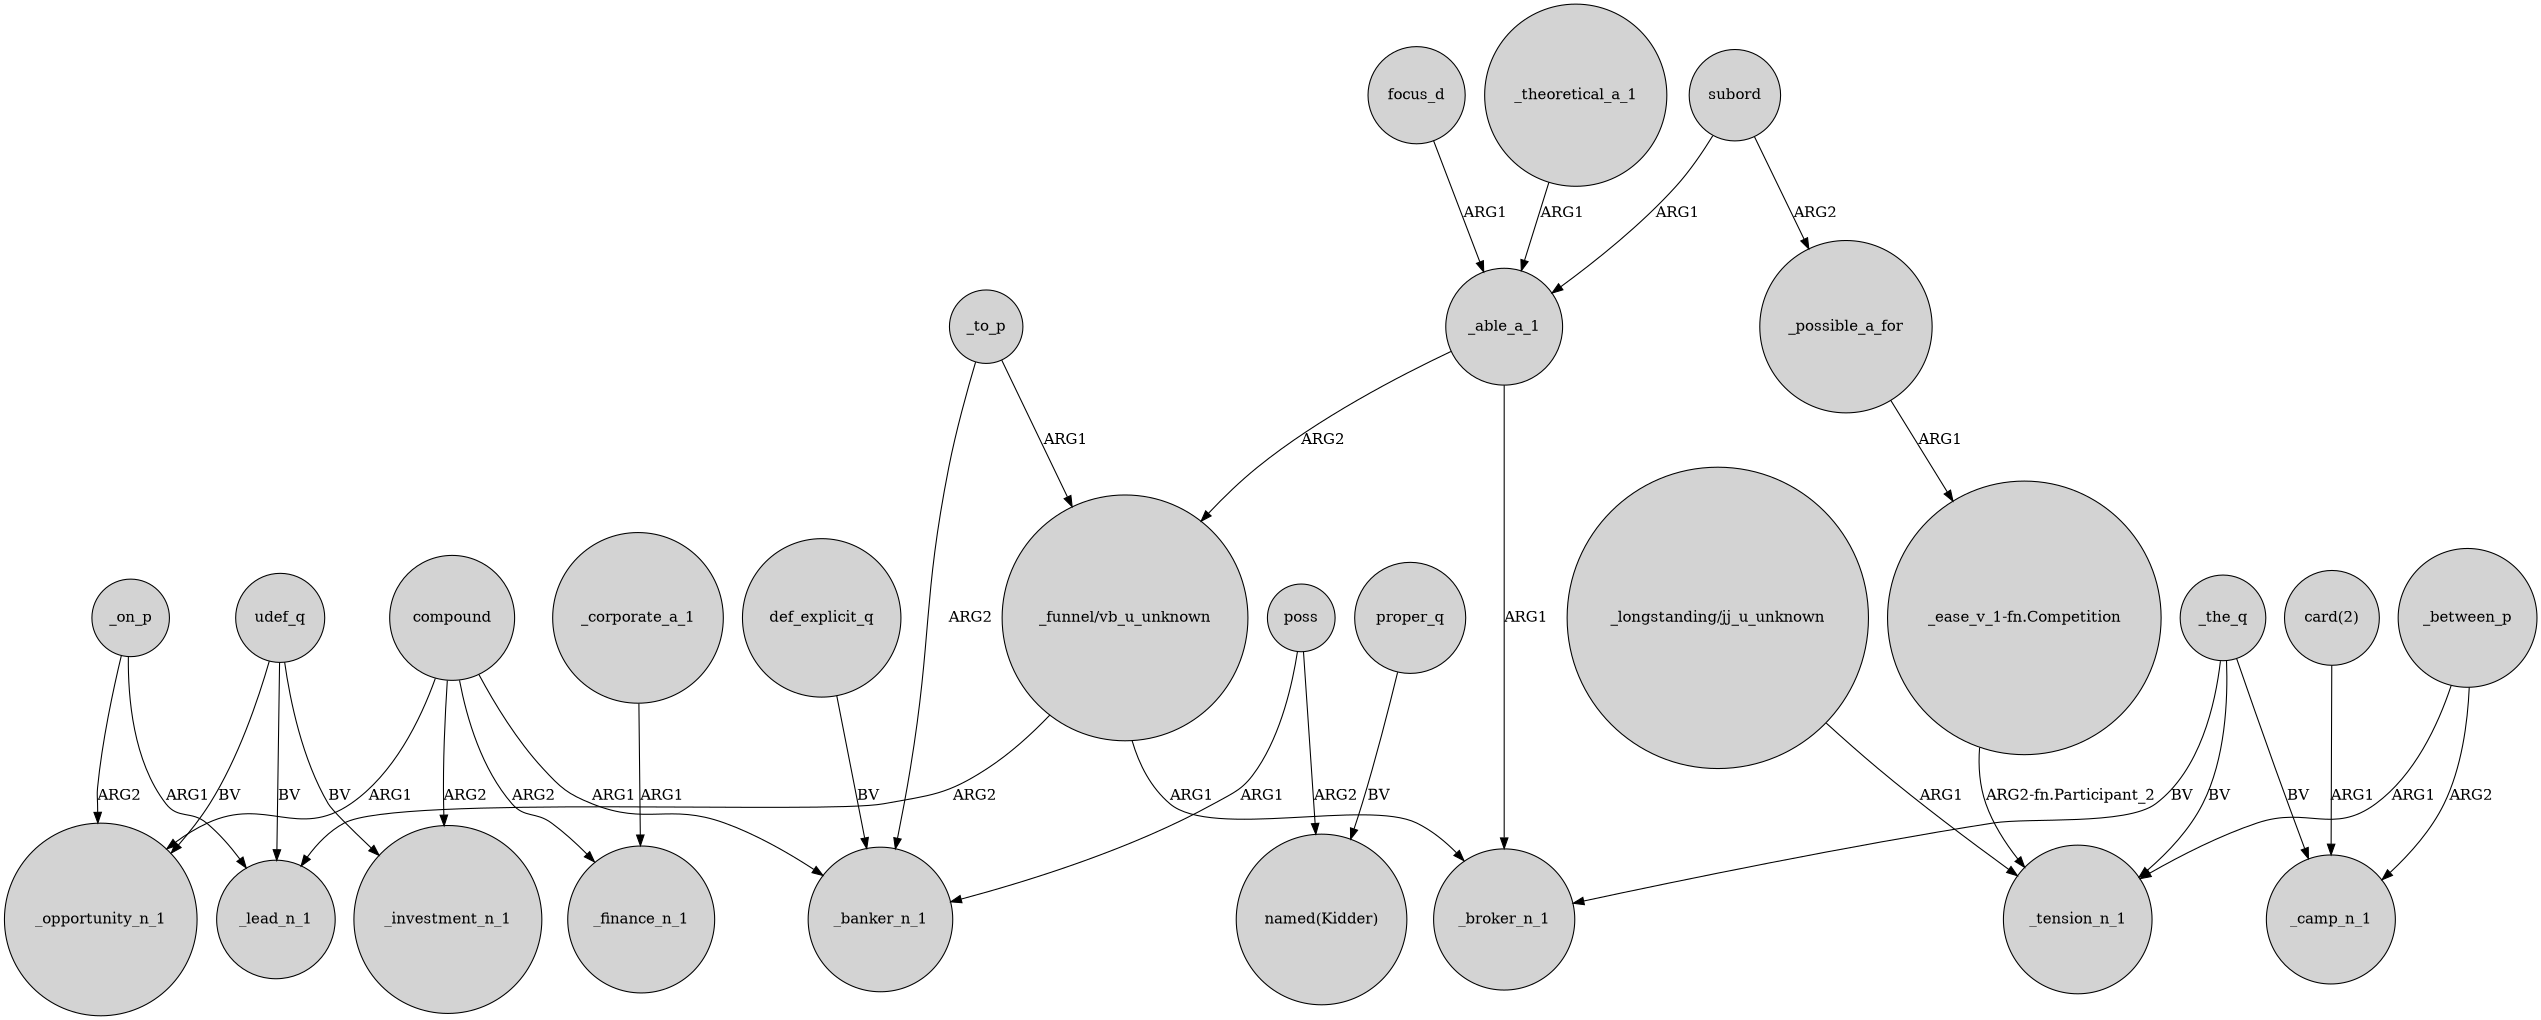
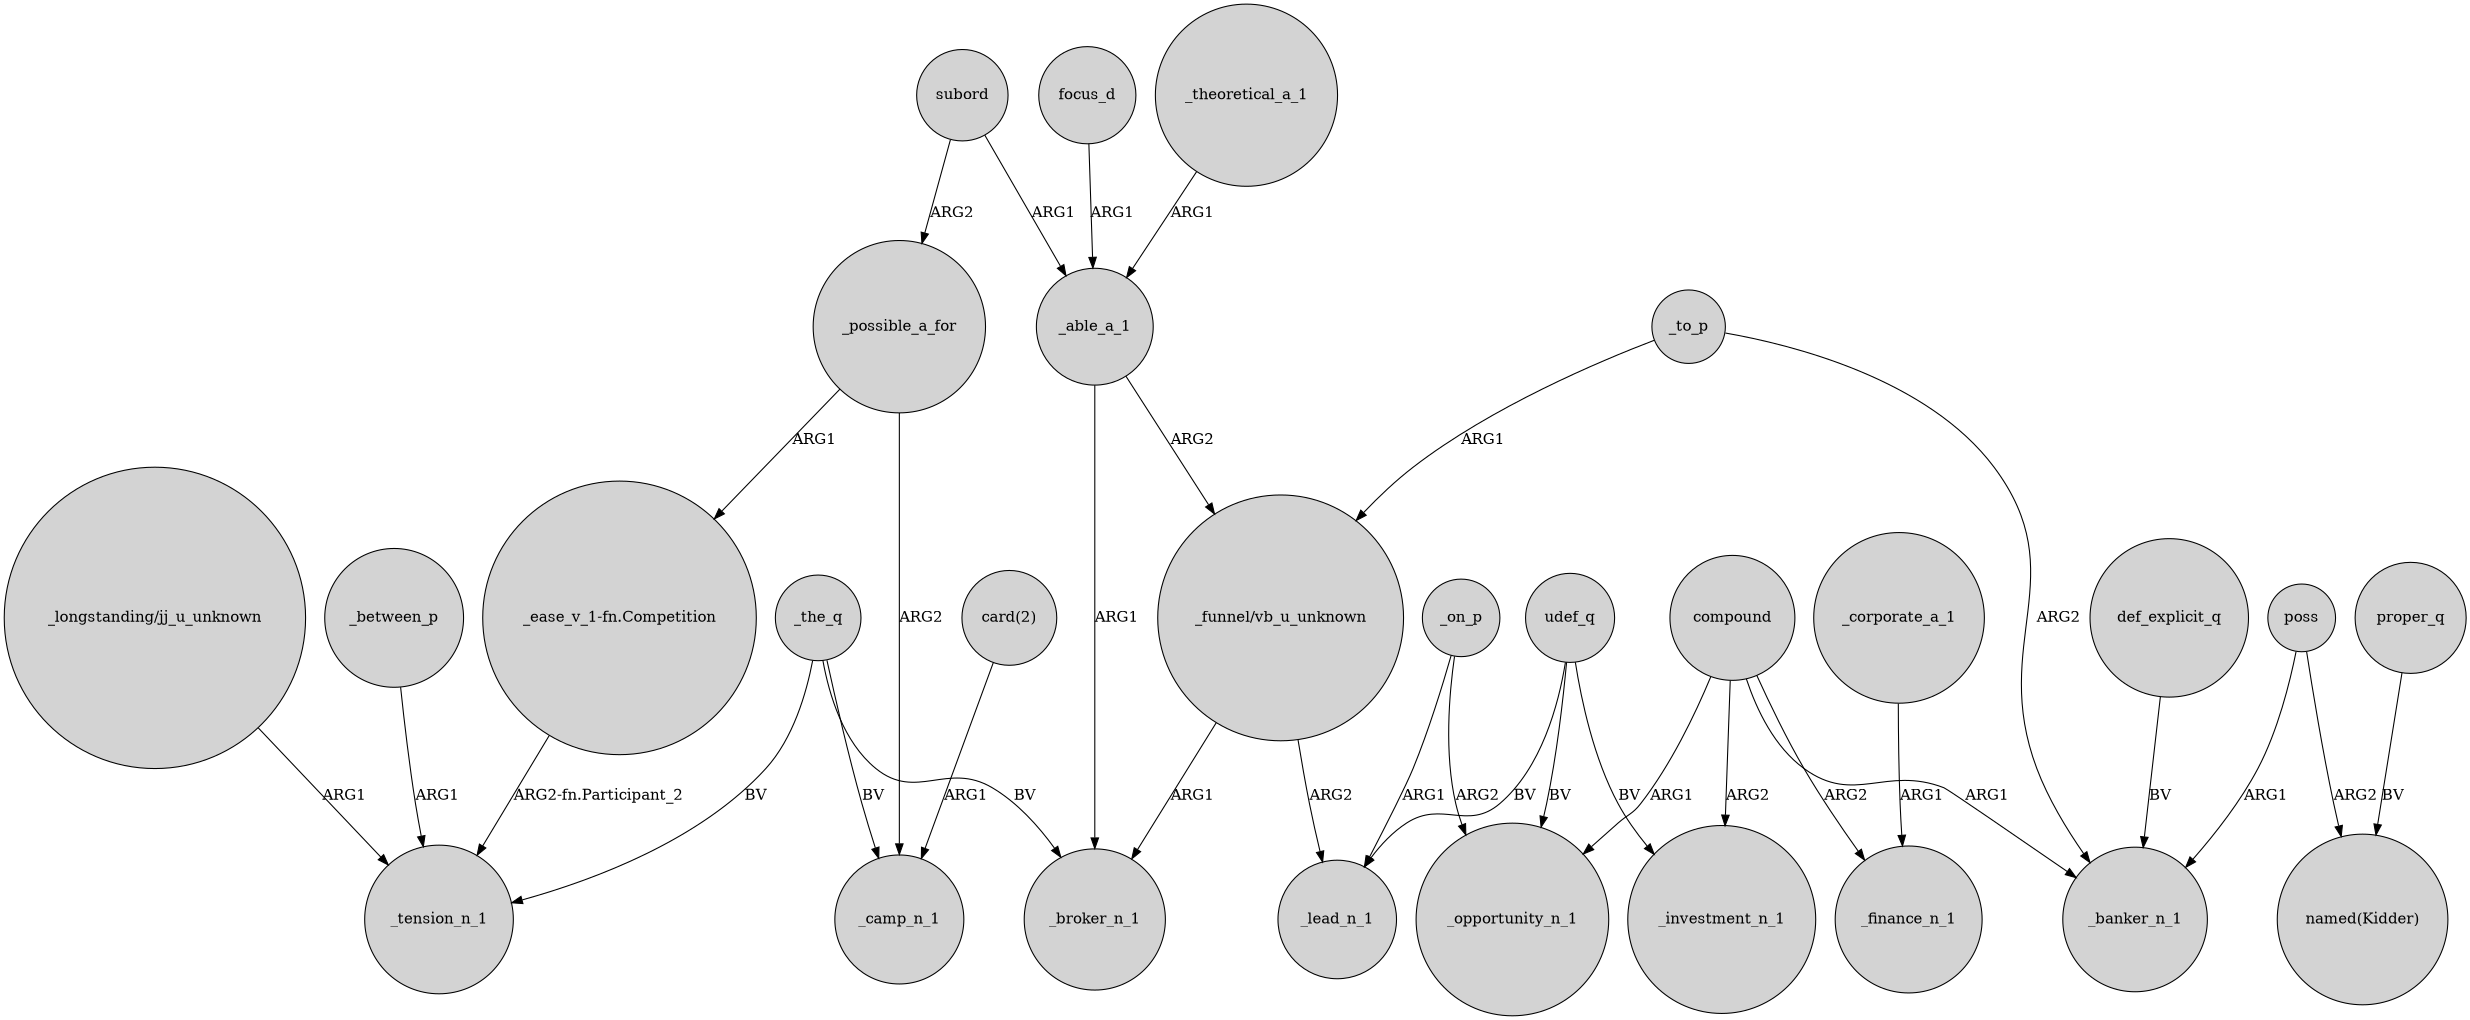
(2450, 789) -> (899, 628)
